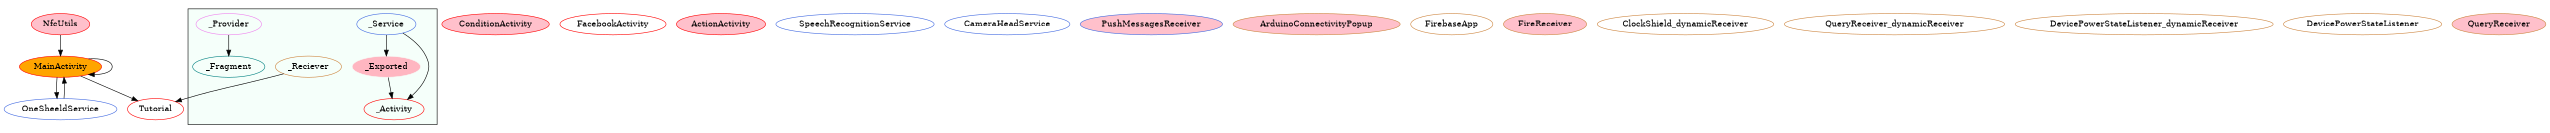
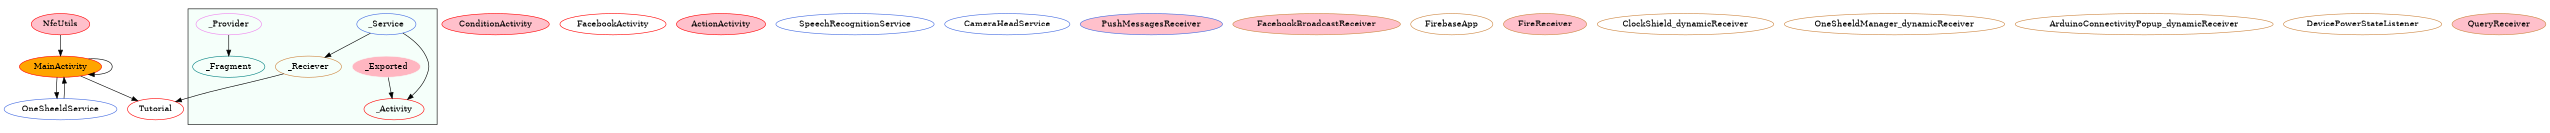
(1317, 24) -> (1317, 24)
(1894, 24) -> (1894, 24)
(2144, 24) -> (2144, 24)
(386, 43) -> (350, 44)
